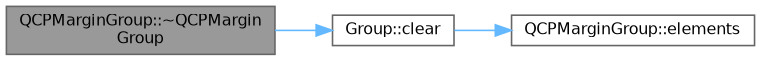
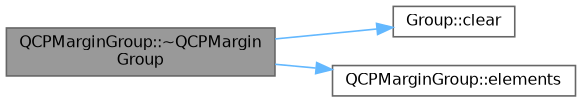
(475, 30) -> (295, 66)
